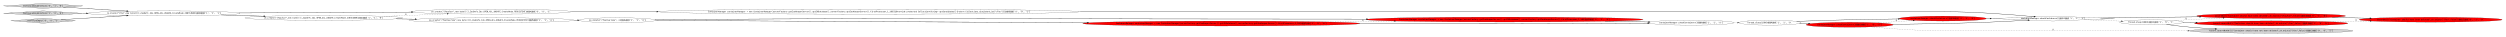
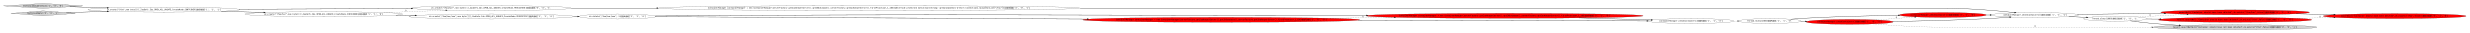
(43, 6) -> none
(2053, 19) -> (2035, 15)
(2103, 20) -> (2078, 17)
